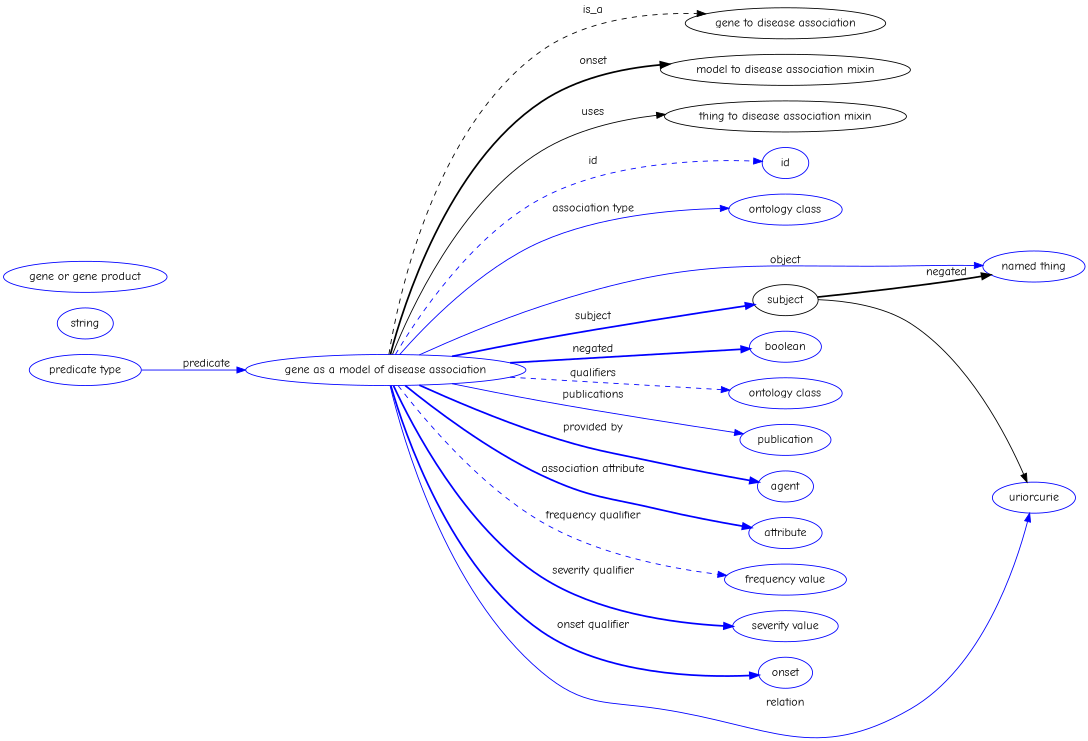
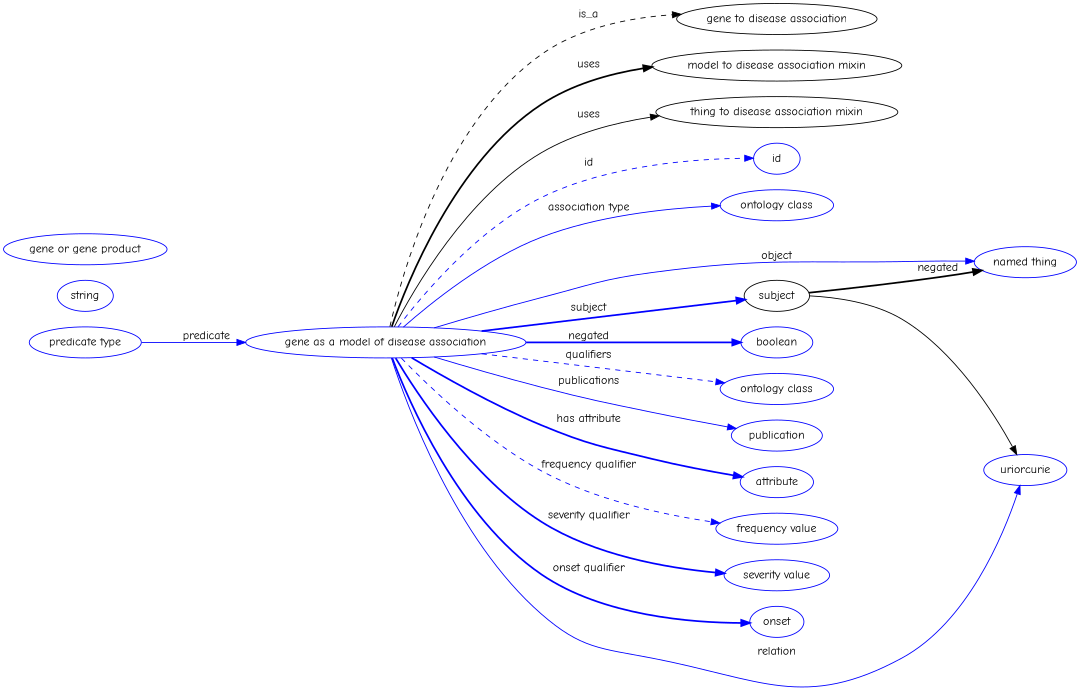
(593, 61) -> (589, 64)
(593, 469) -> (589, 419)
(785, 486) -> none
